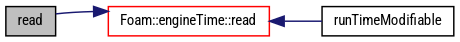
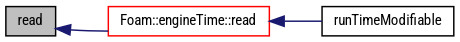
(75, 12) -> (89, 31)
